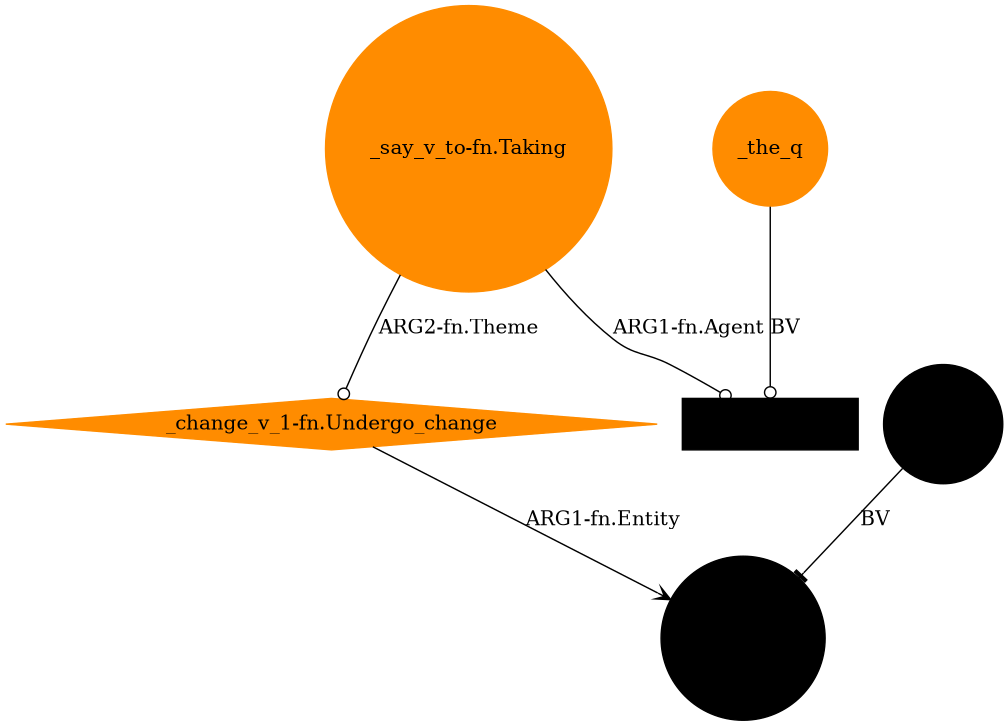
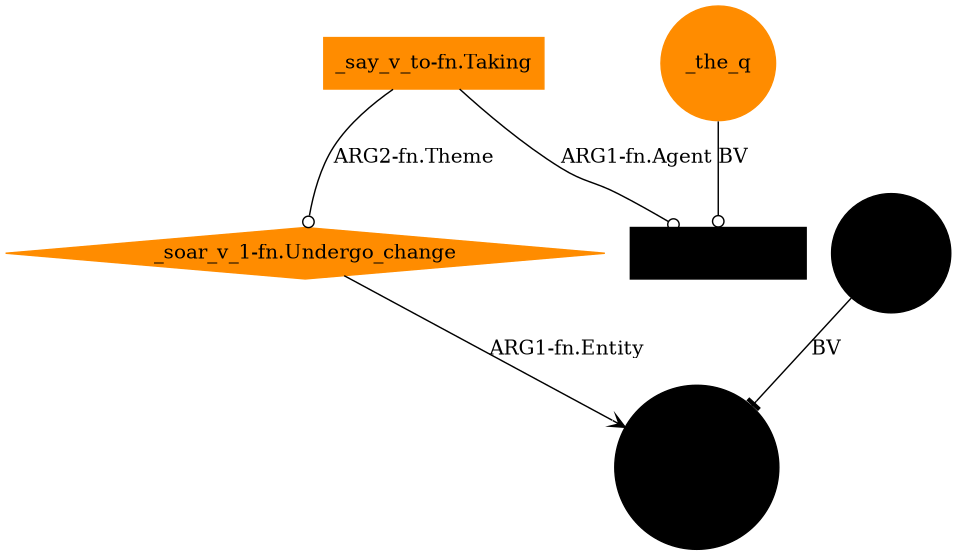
(469, 149) -> (434, 63)
(331, 424) -> (305, 253)
